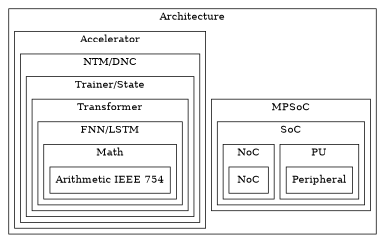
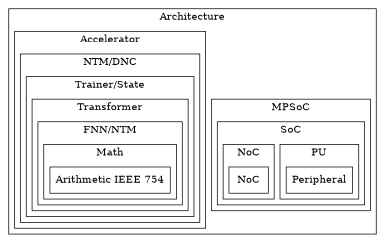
(110, 130) -> (110, 130)
